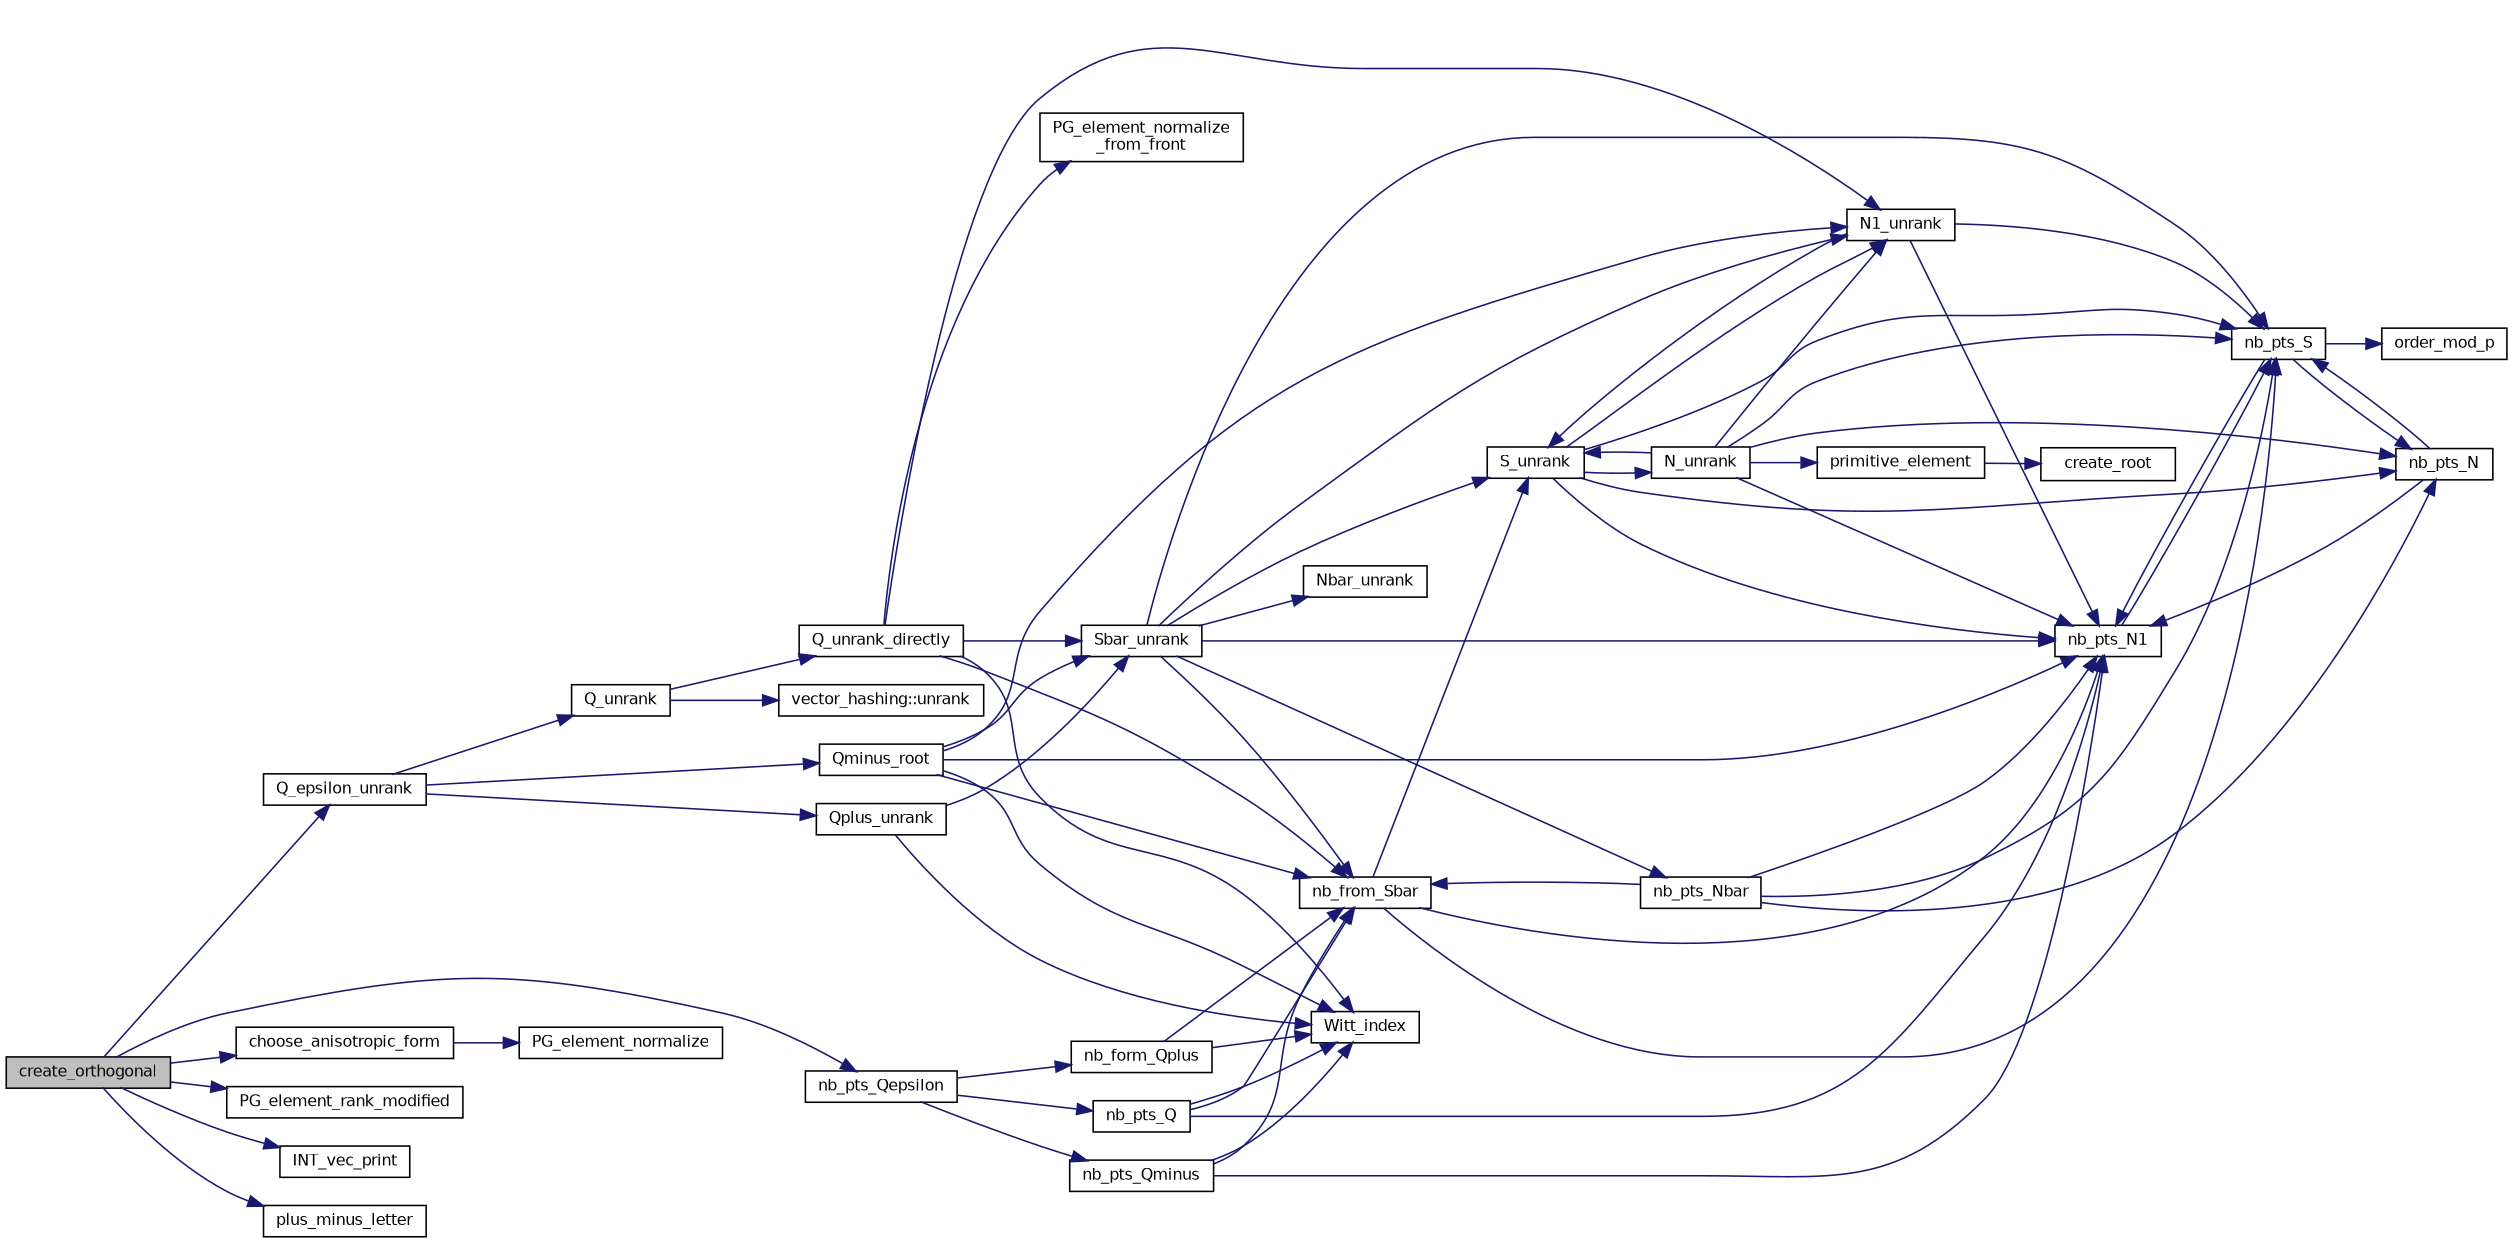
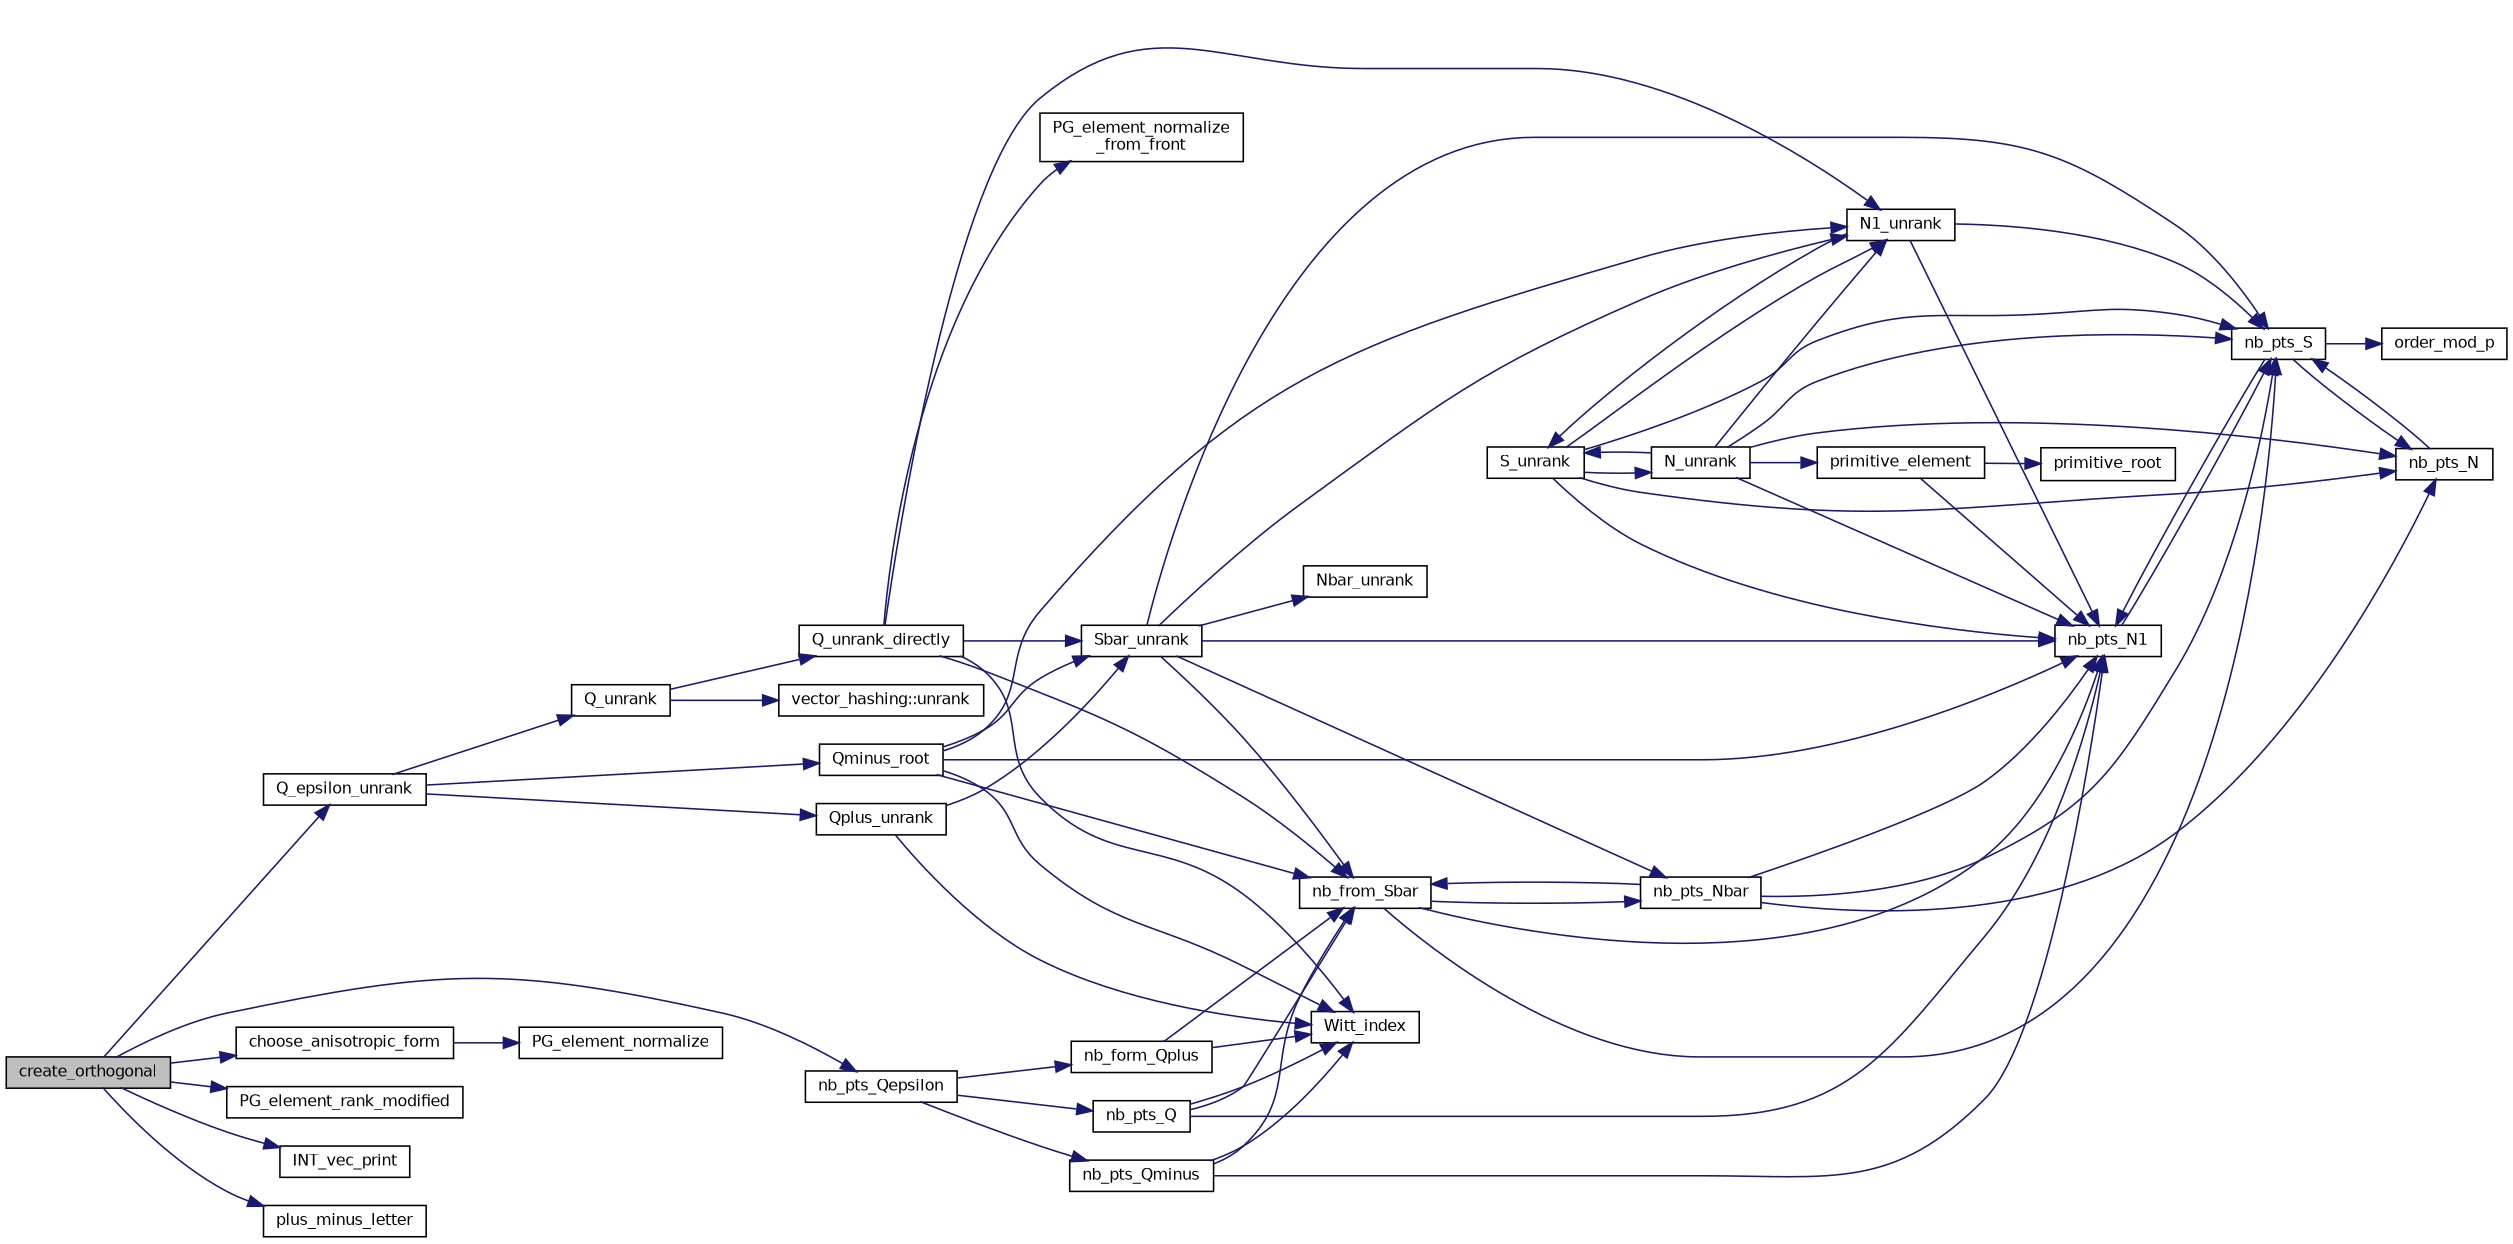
(2108, 464) -> (2108, 464)
(1316, 544) -> none
(2301, 560) -> (1998, 546)
(1448, 685) -> (1528, 903)
